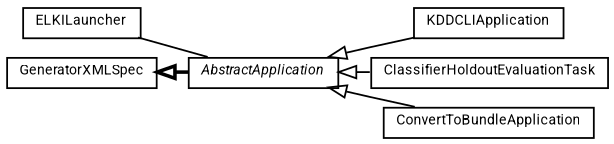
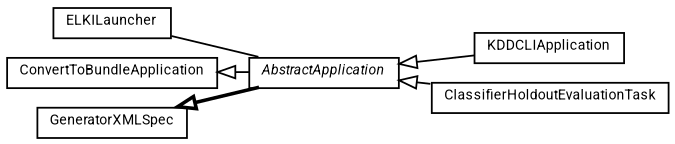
(380, 99) -> (242, 72)
